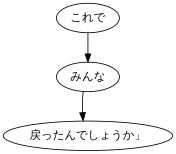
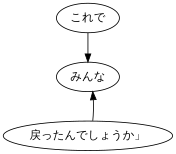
(82, 102) -> (93, 110)
